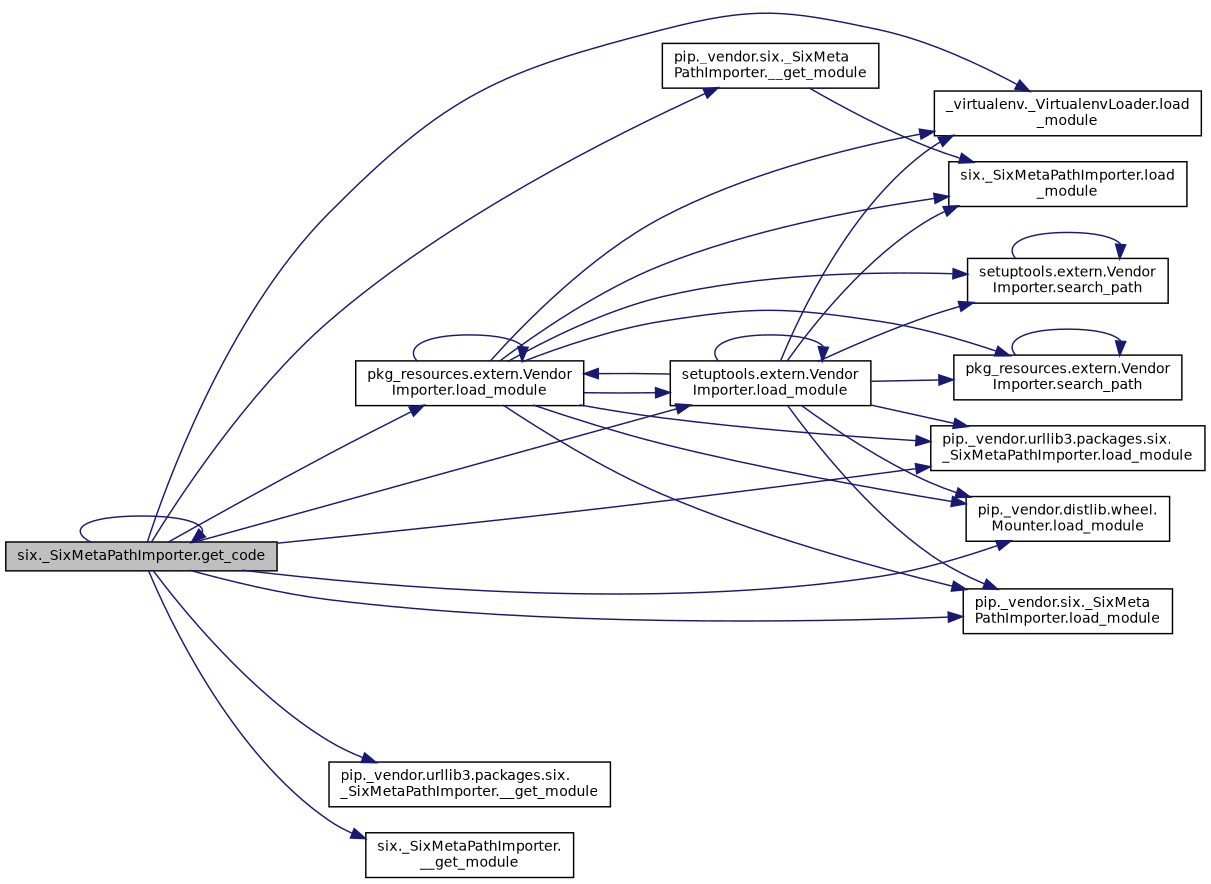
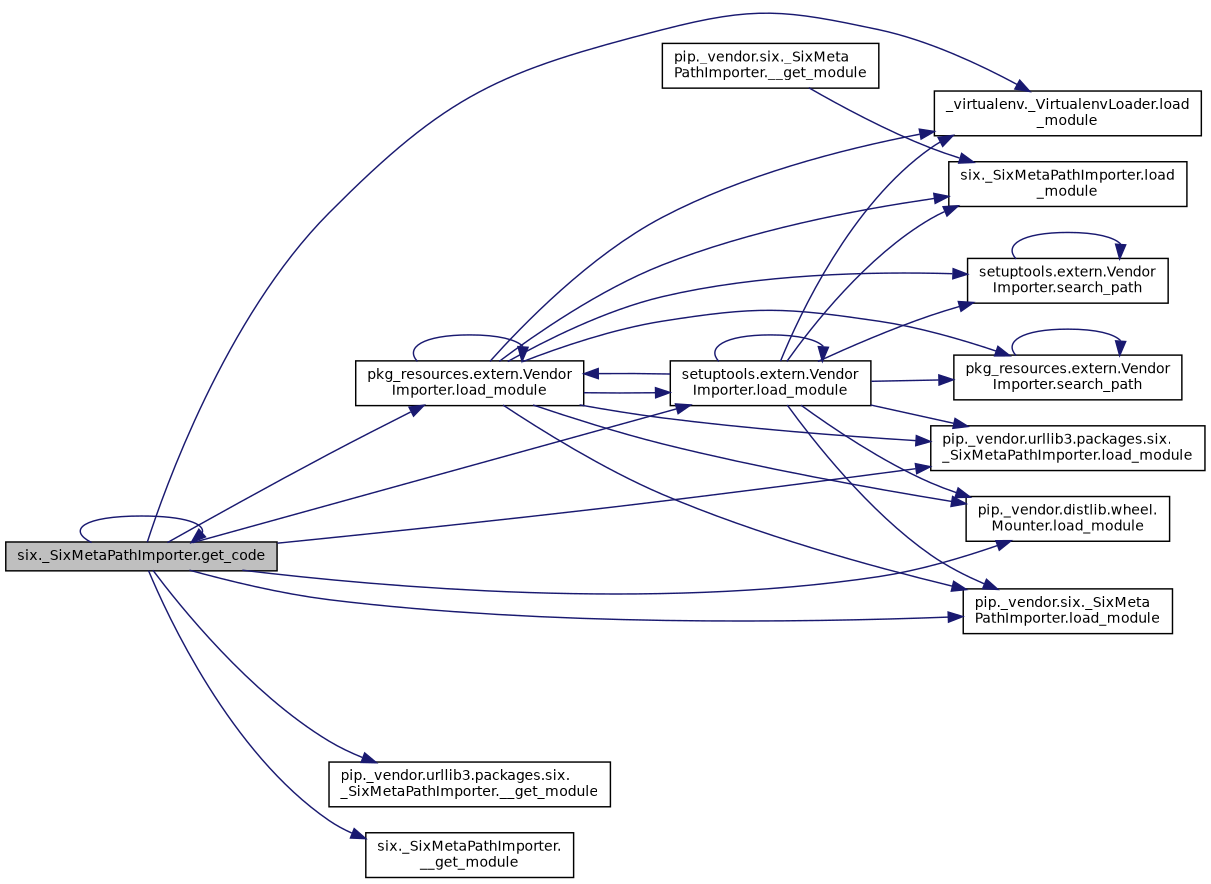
(391, 273) -> none
